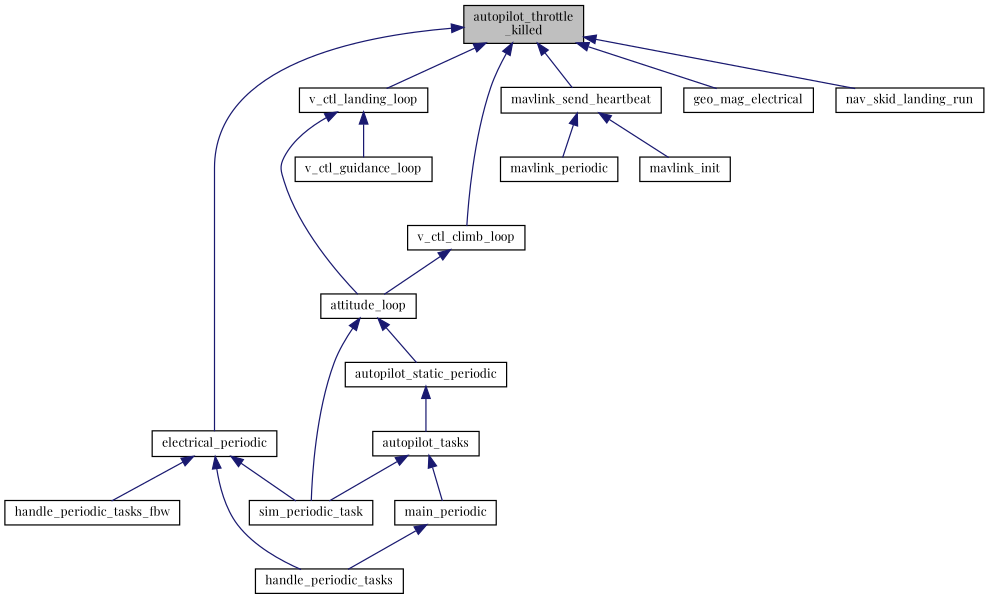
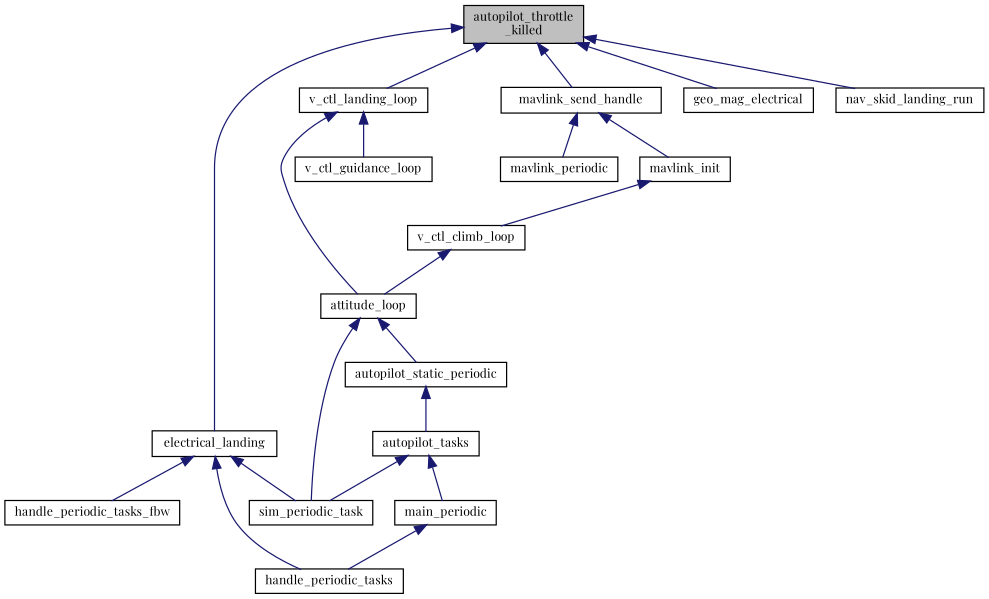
(581, 100) -> (581, 100)
(478, 138) -> (569, 205)
(215, 444) -> (215, 444)
